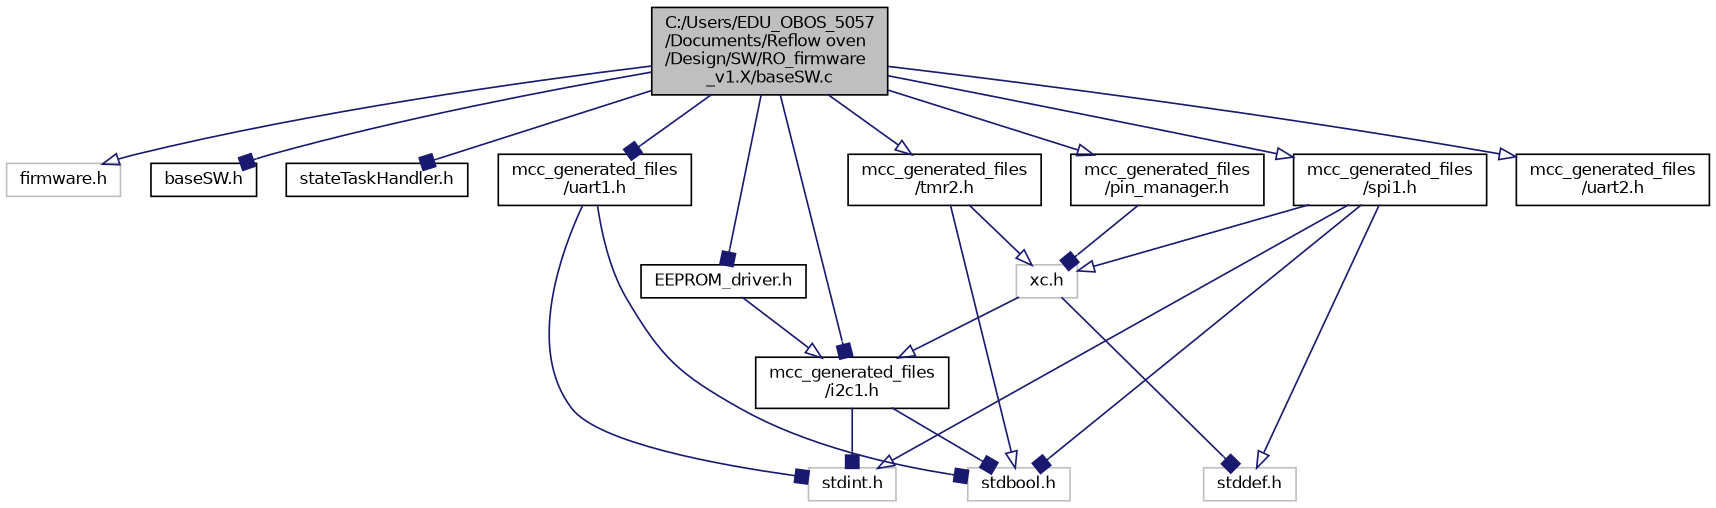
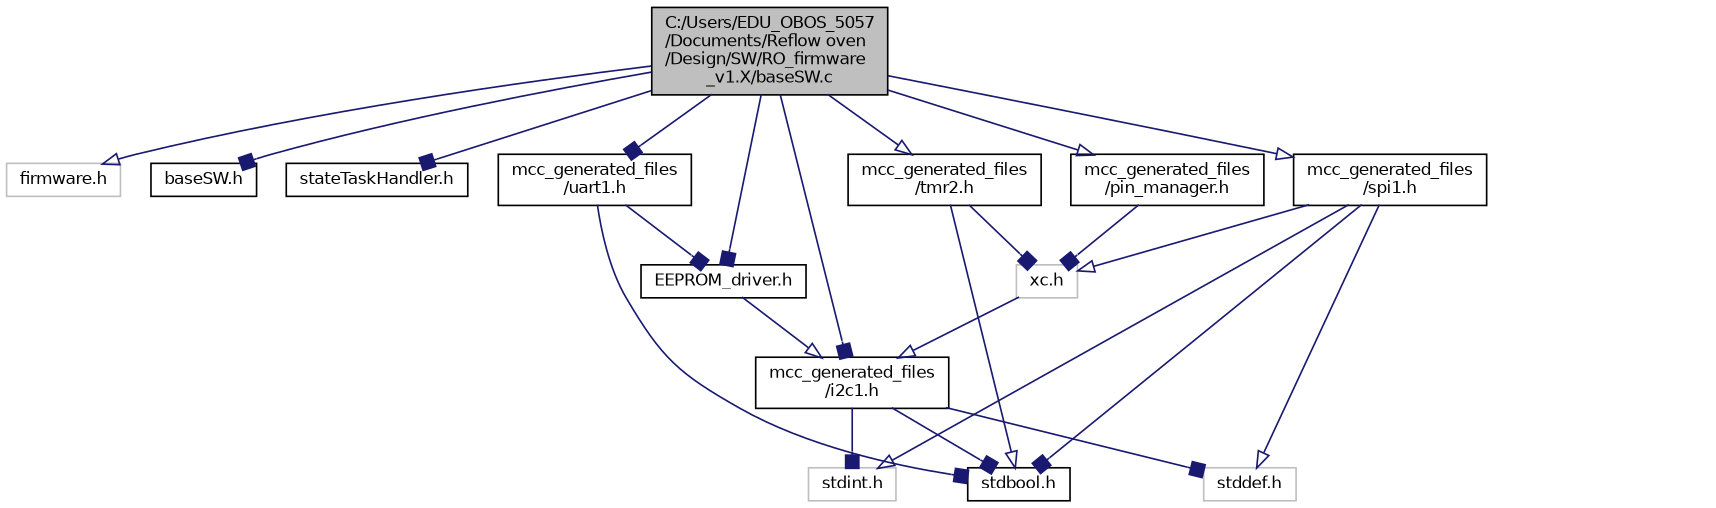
(1613, 180) -> none
(994, 229) -> (994, 229)
(1134, 369) -> (1061, 436)
(579, 415) -> (658, 230)
(1019, 484) -> (1019, 484)
